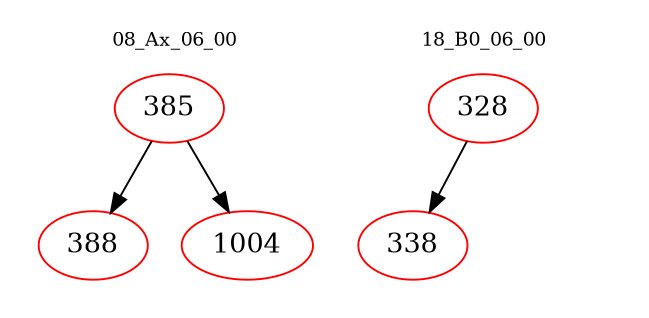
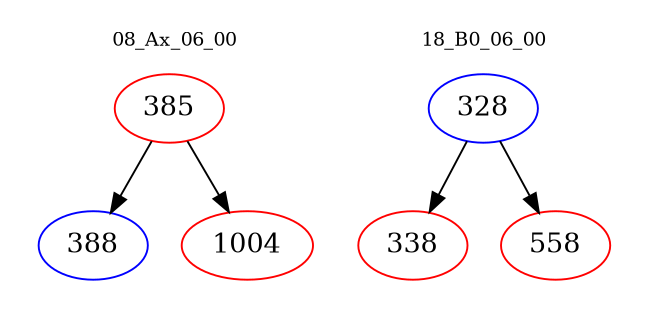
(483, 108) -> (483, 108)
(93, 245) -> (93, 245)
none -> (556, 245)
